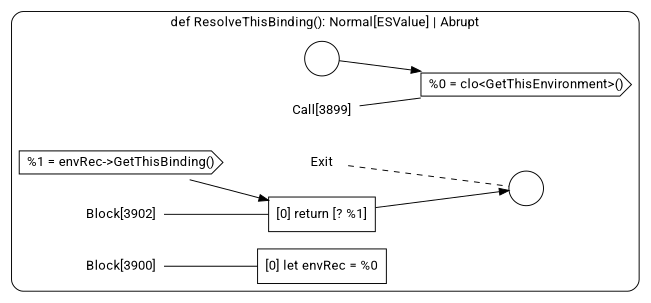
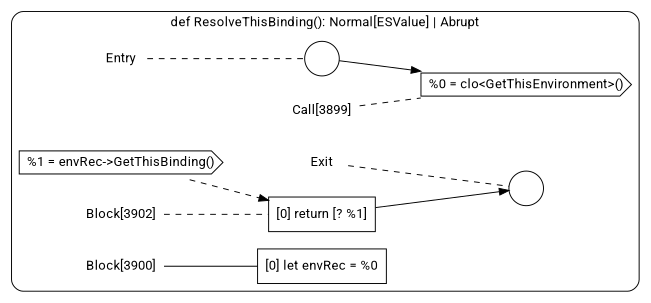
none -> (121, 59)
(390, 102) -> (390, 102)
(224, 189) -> (224, 189)
(216, 214) -> (216, 214)
